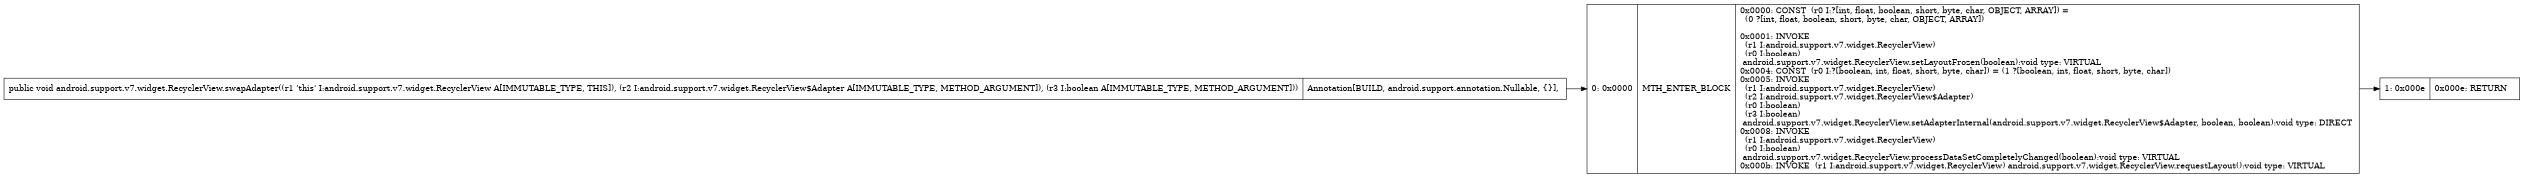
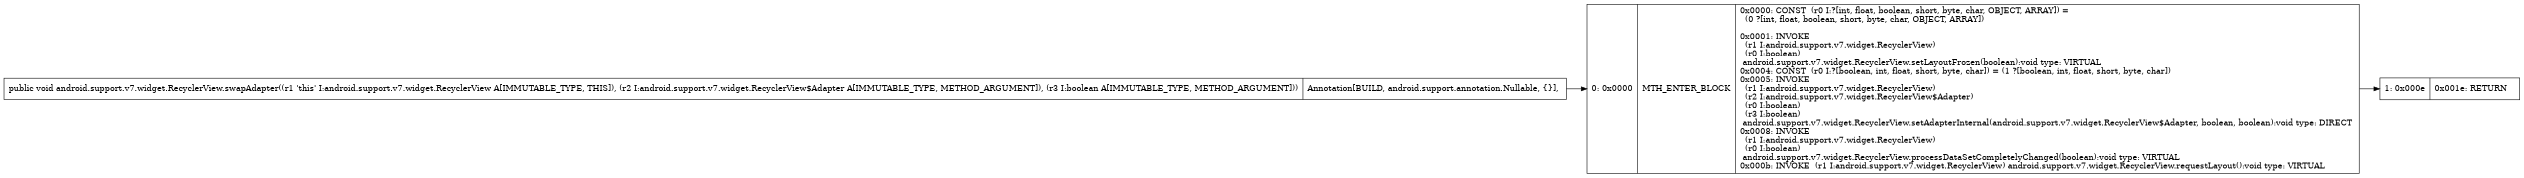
(2475, 89) -> (2475, 89)
